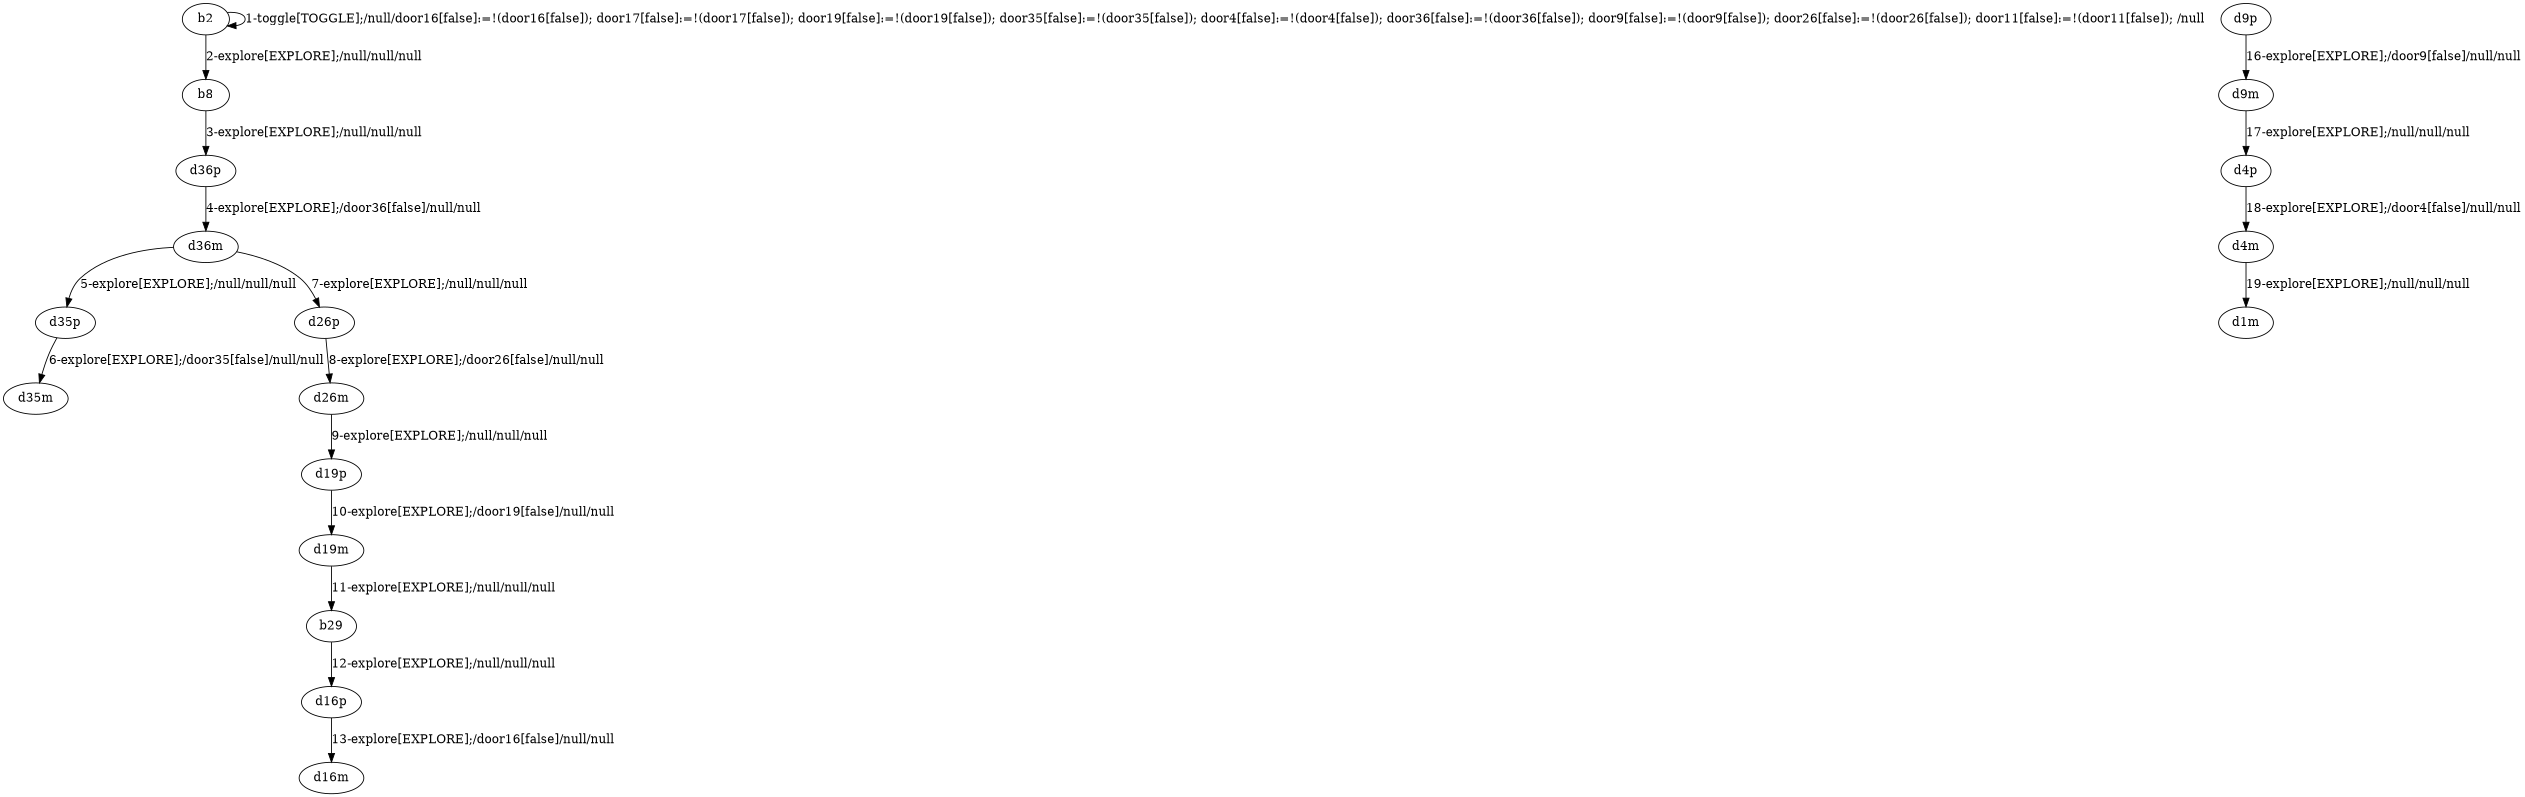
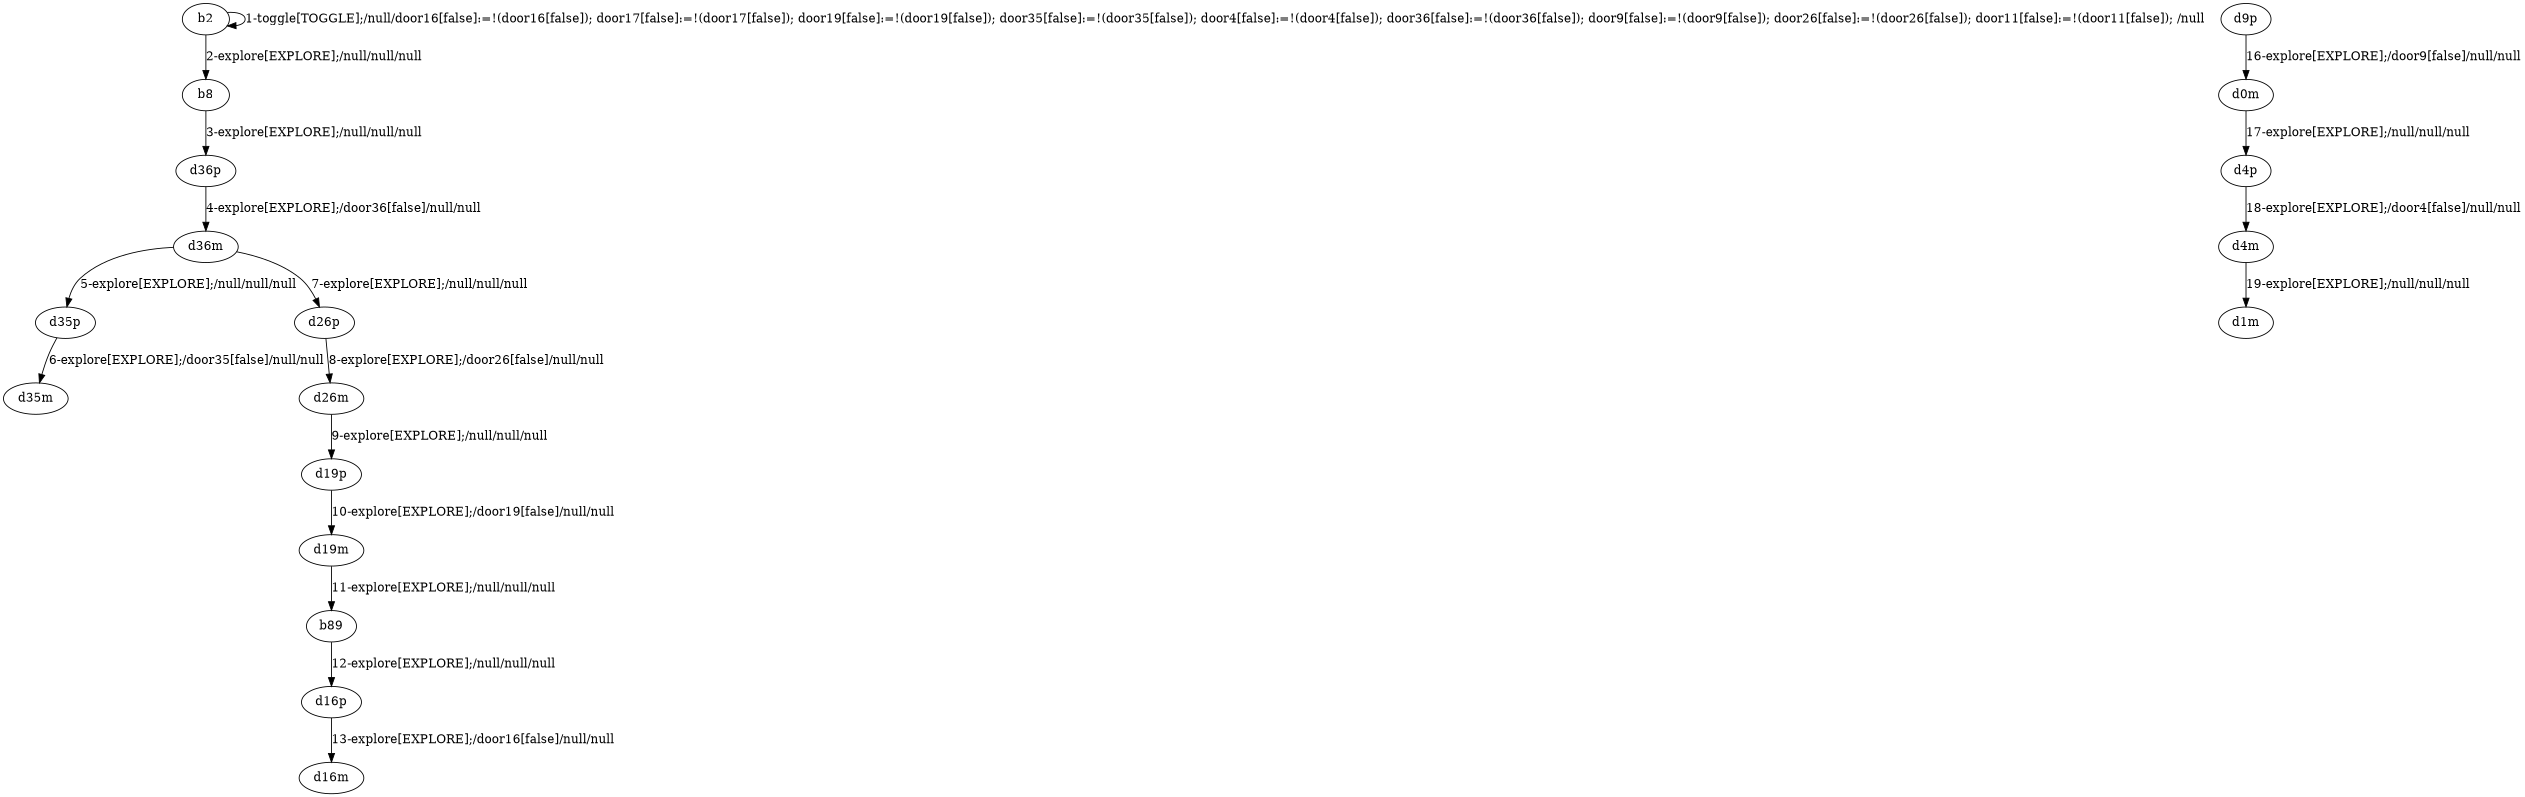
(2246, 95) -> (2246, 95)
(331, 626) -> (331, 626)
